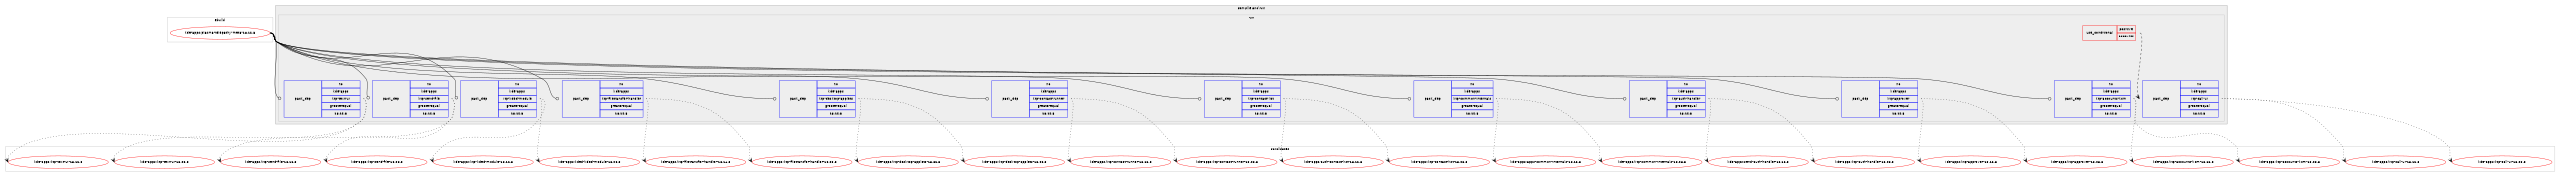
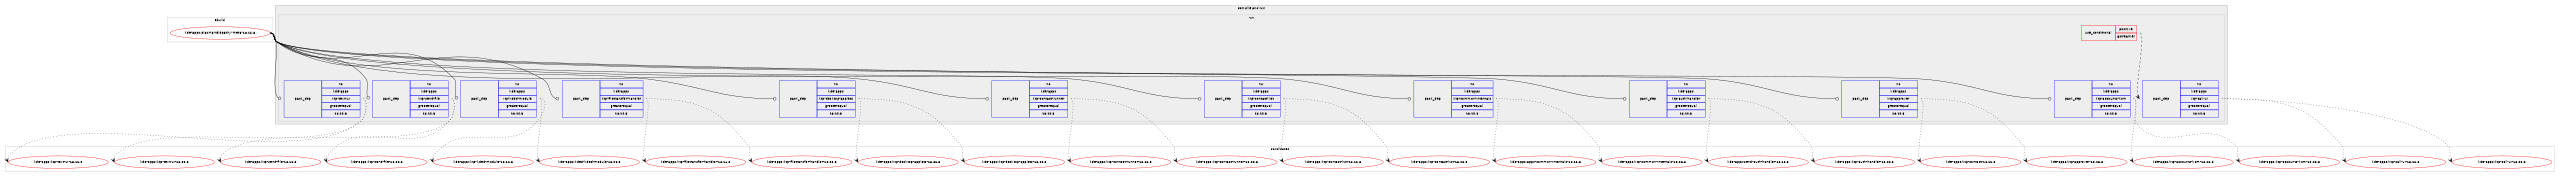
(2126, 36) -> (2126, 36)
(1333, 162) -> (1333, 162)
(1971, 162) -> (1971, 162)
